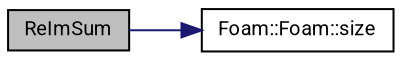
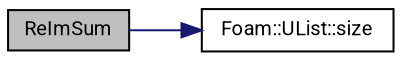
(298, 30) -> (298, 30)
